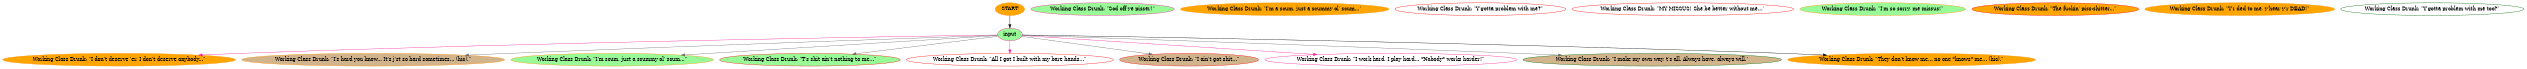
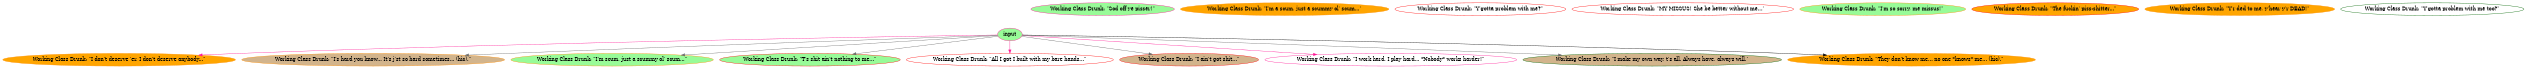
(1010, 9) -> none
